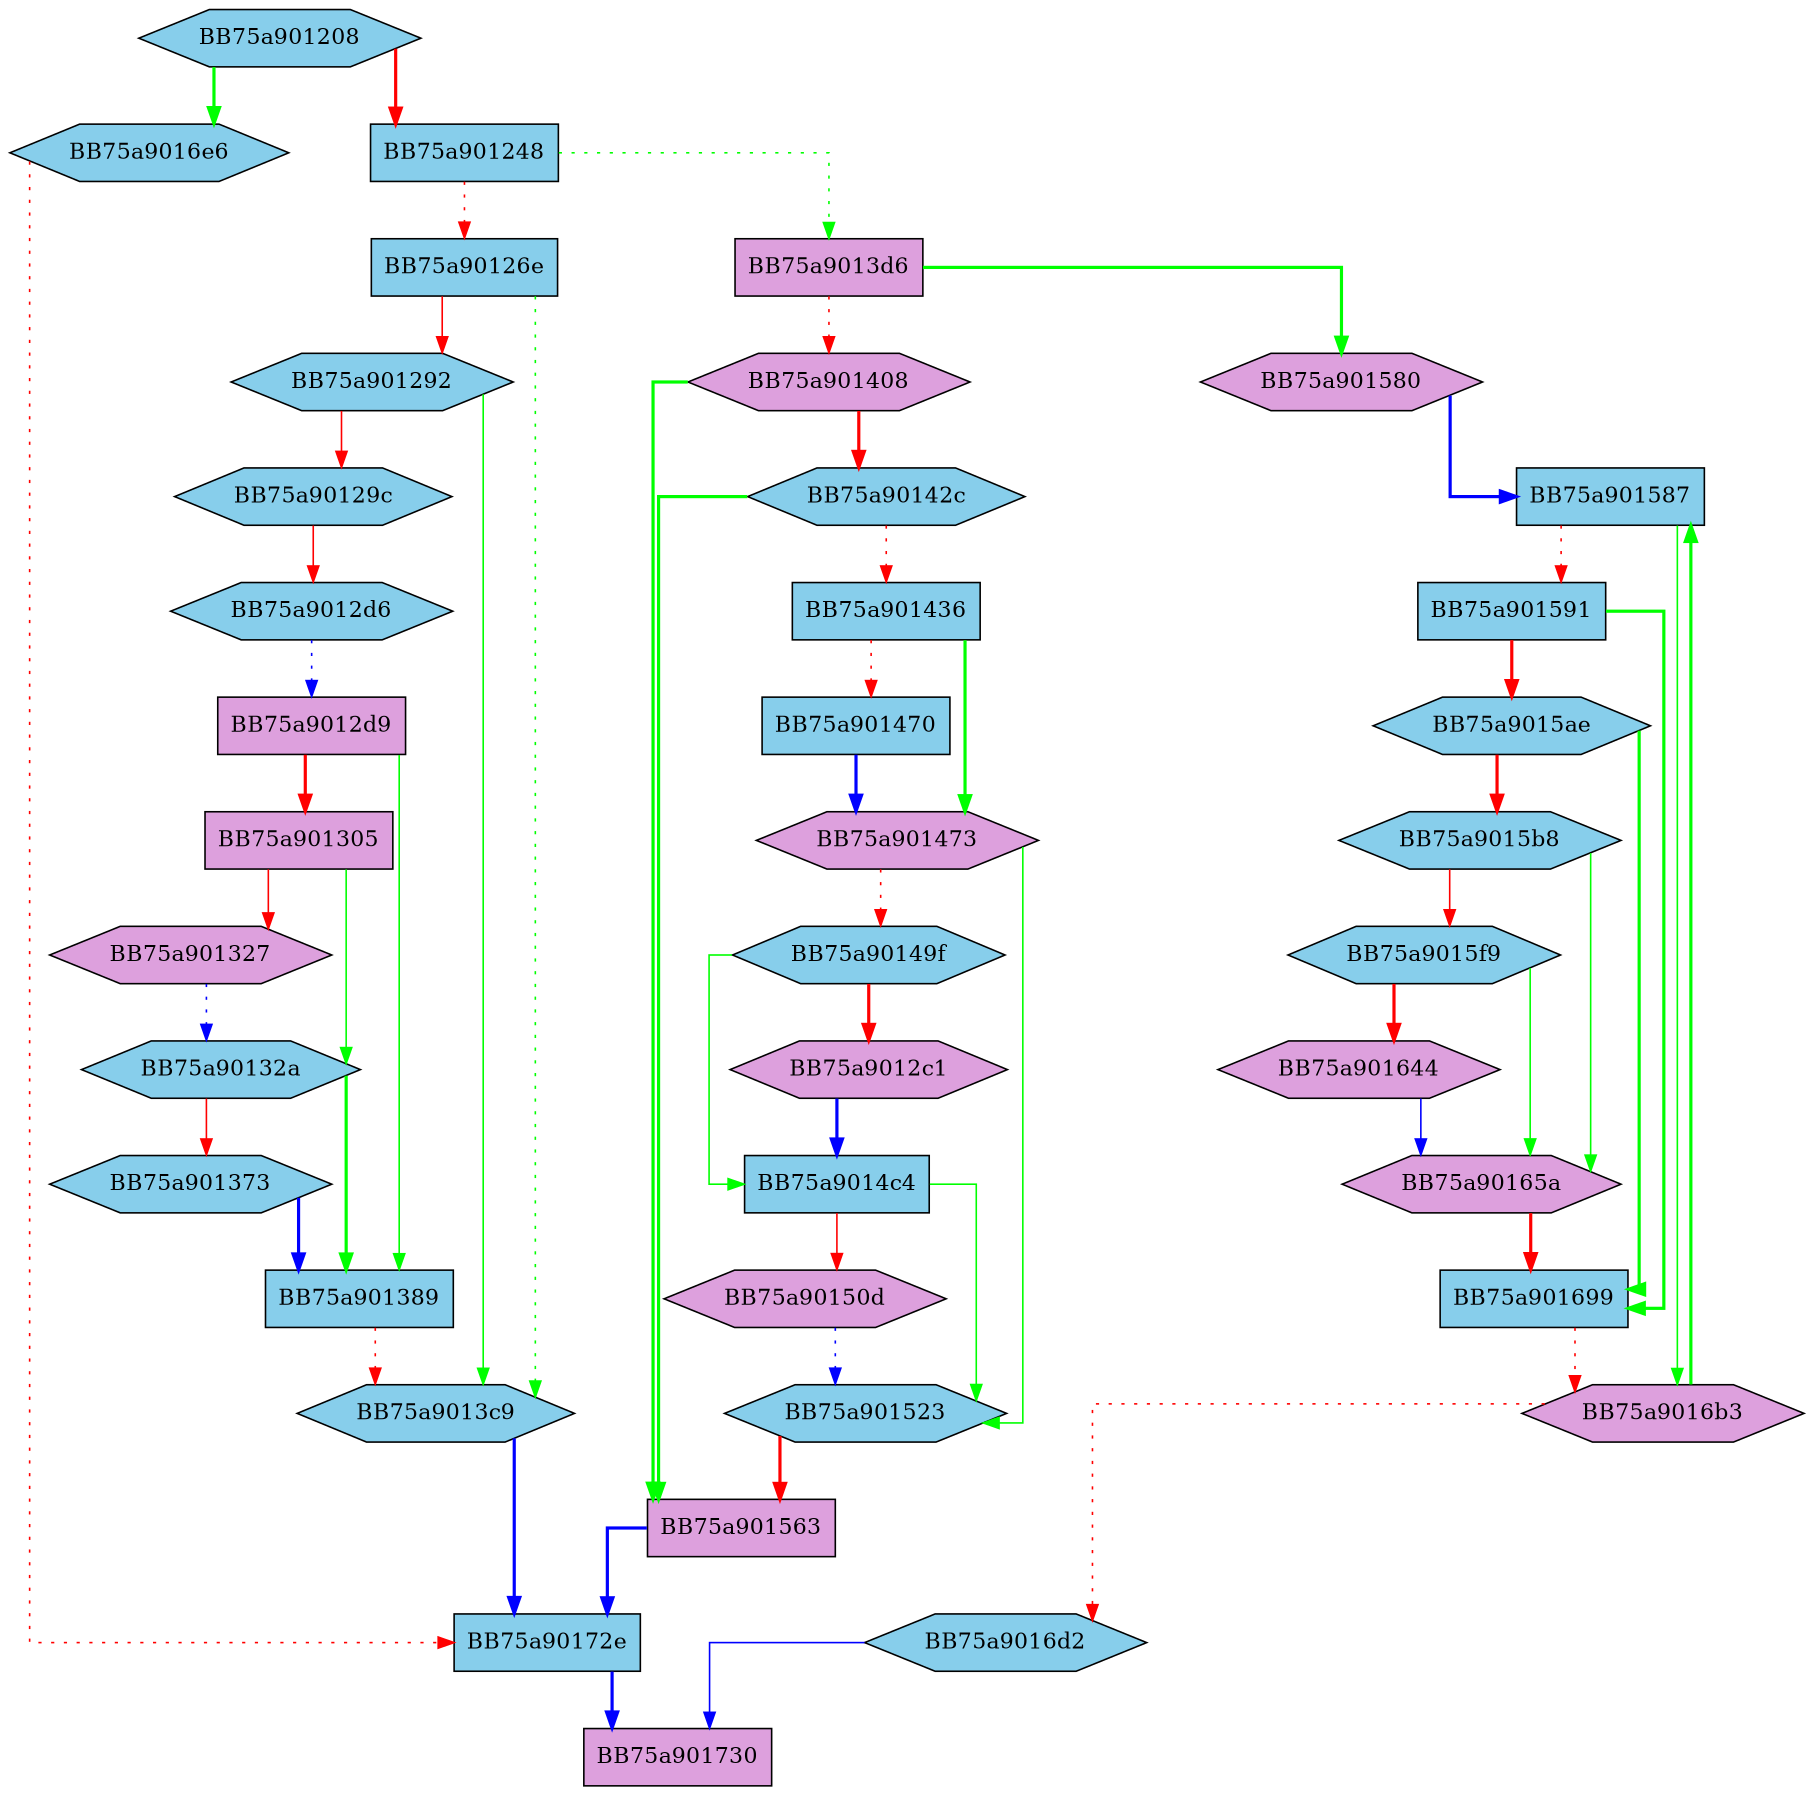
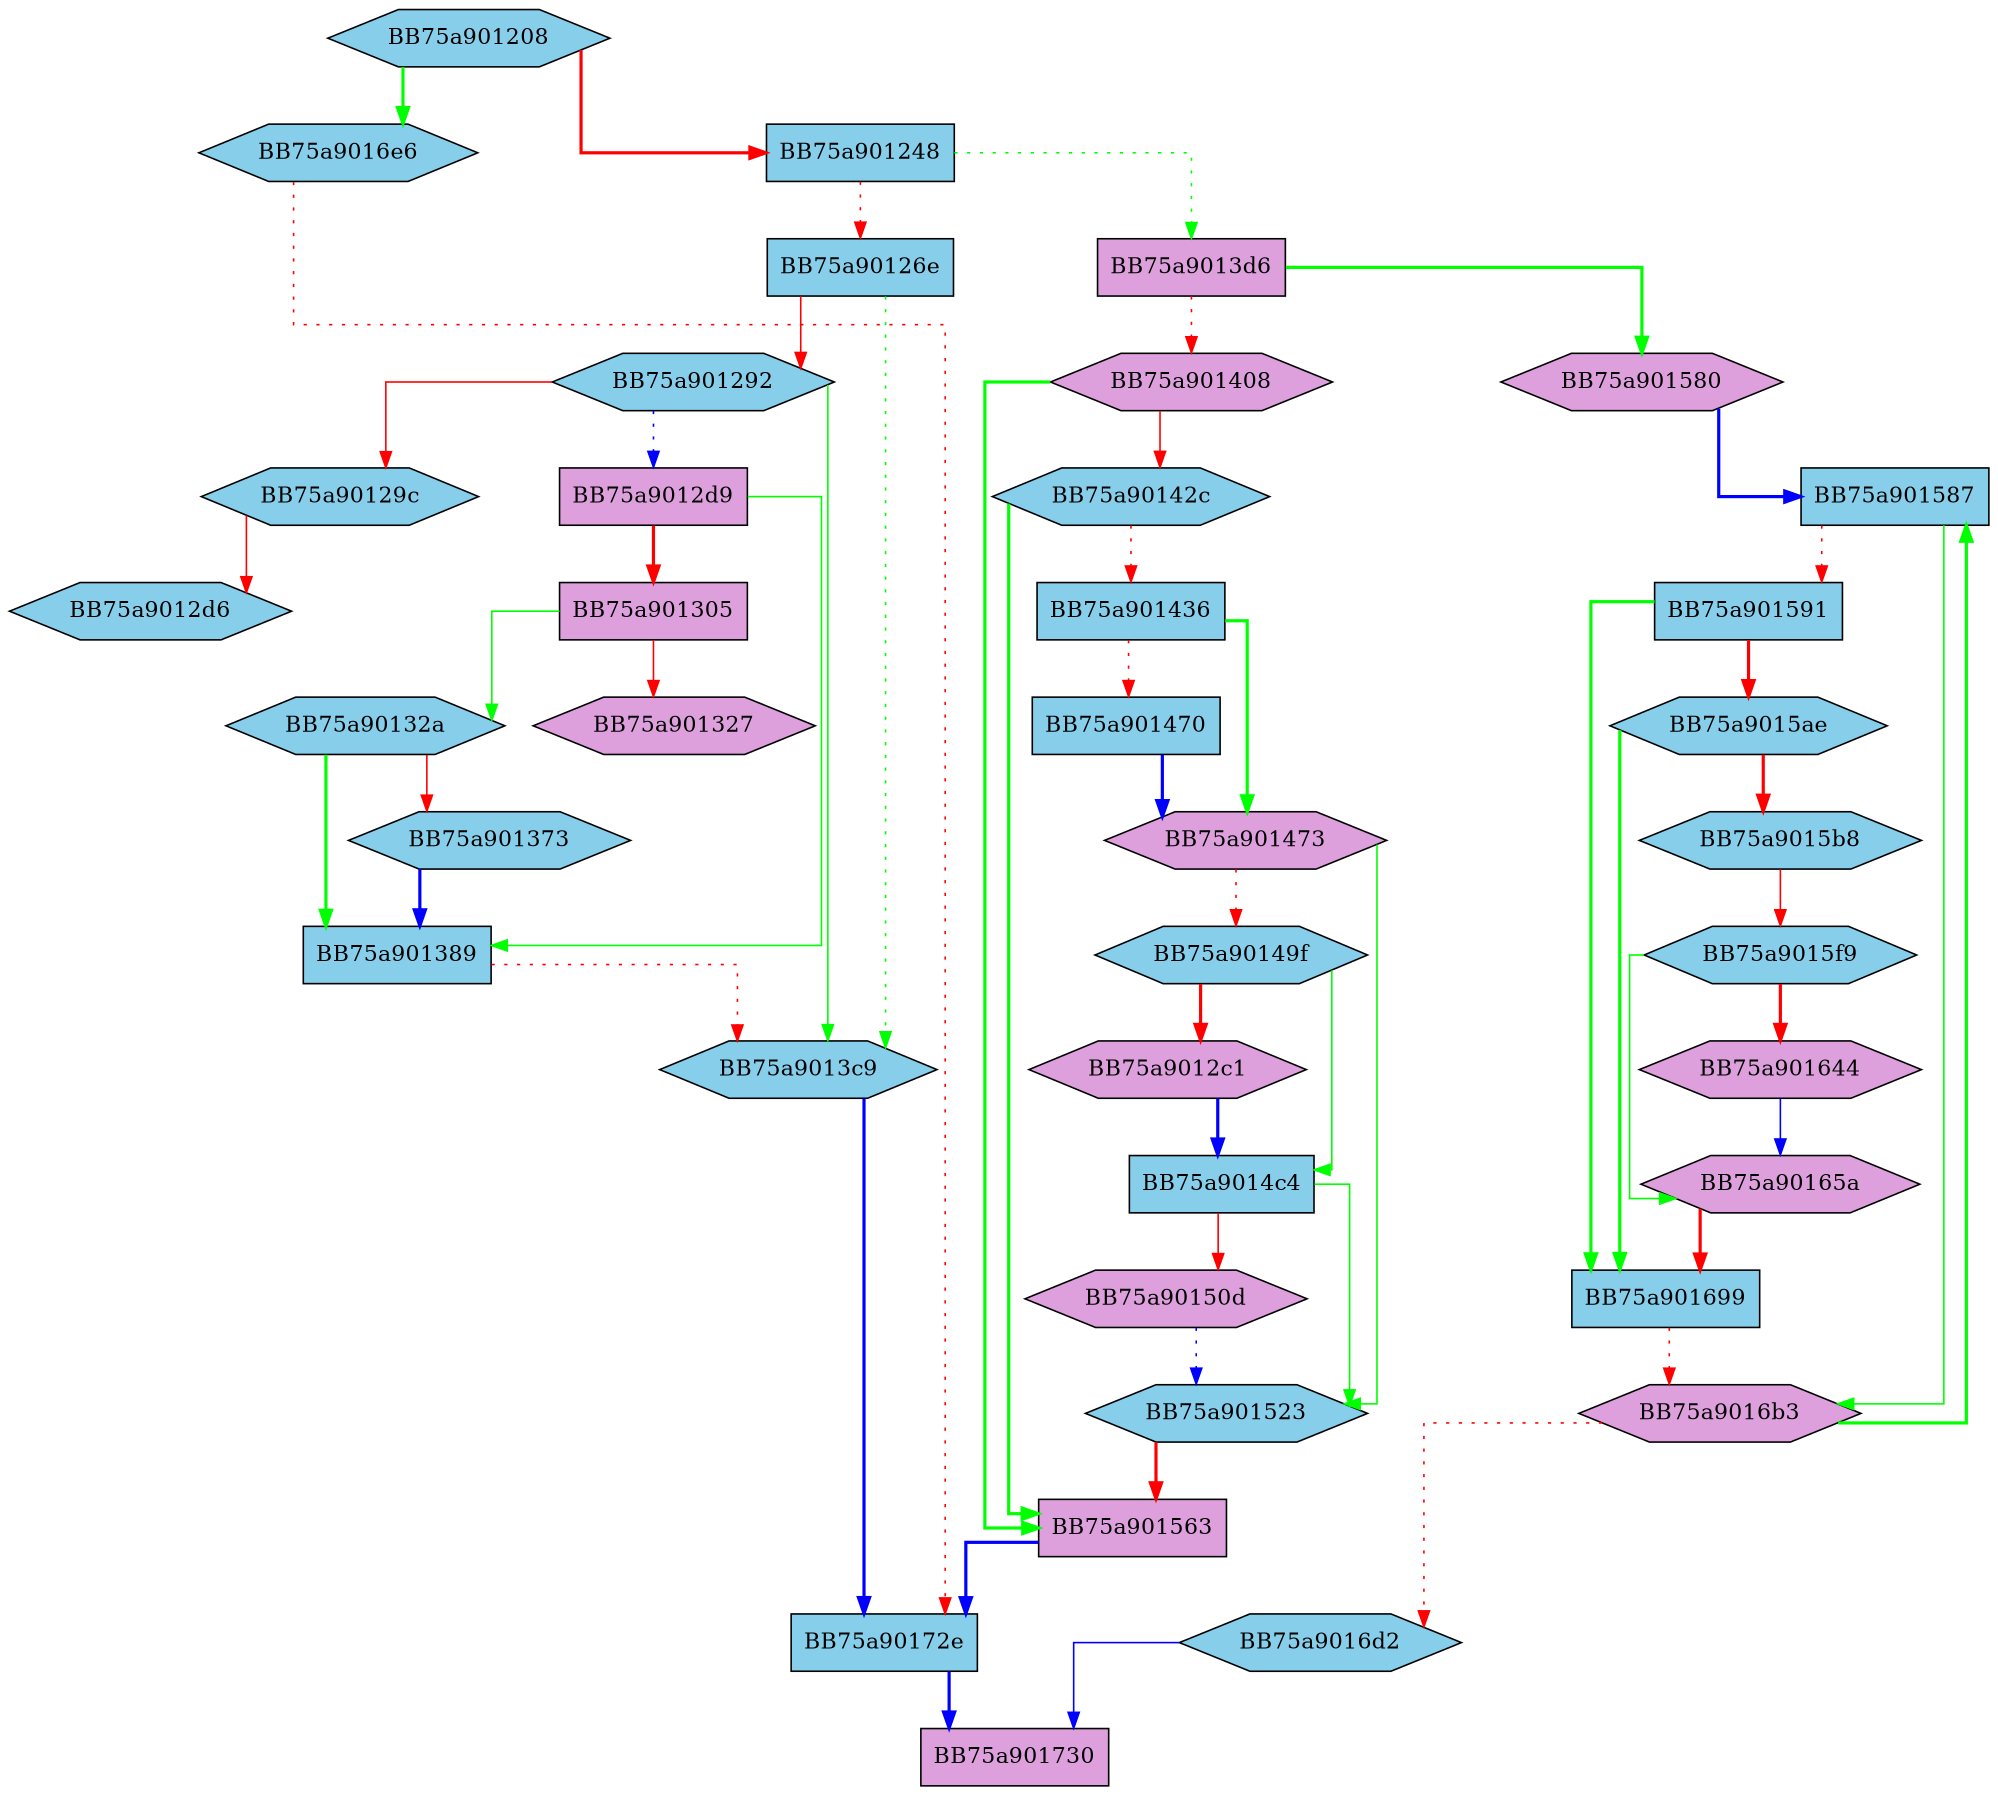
(859, 431) -> (1160, 431)
(312, 660) -> (653, 431)
(206, 1004) -> none
(1591, 1004) -> none
